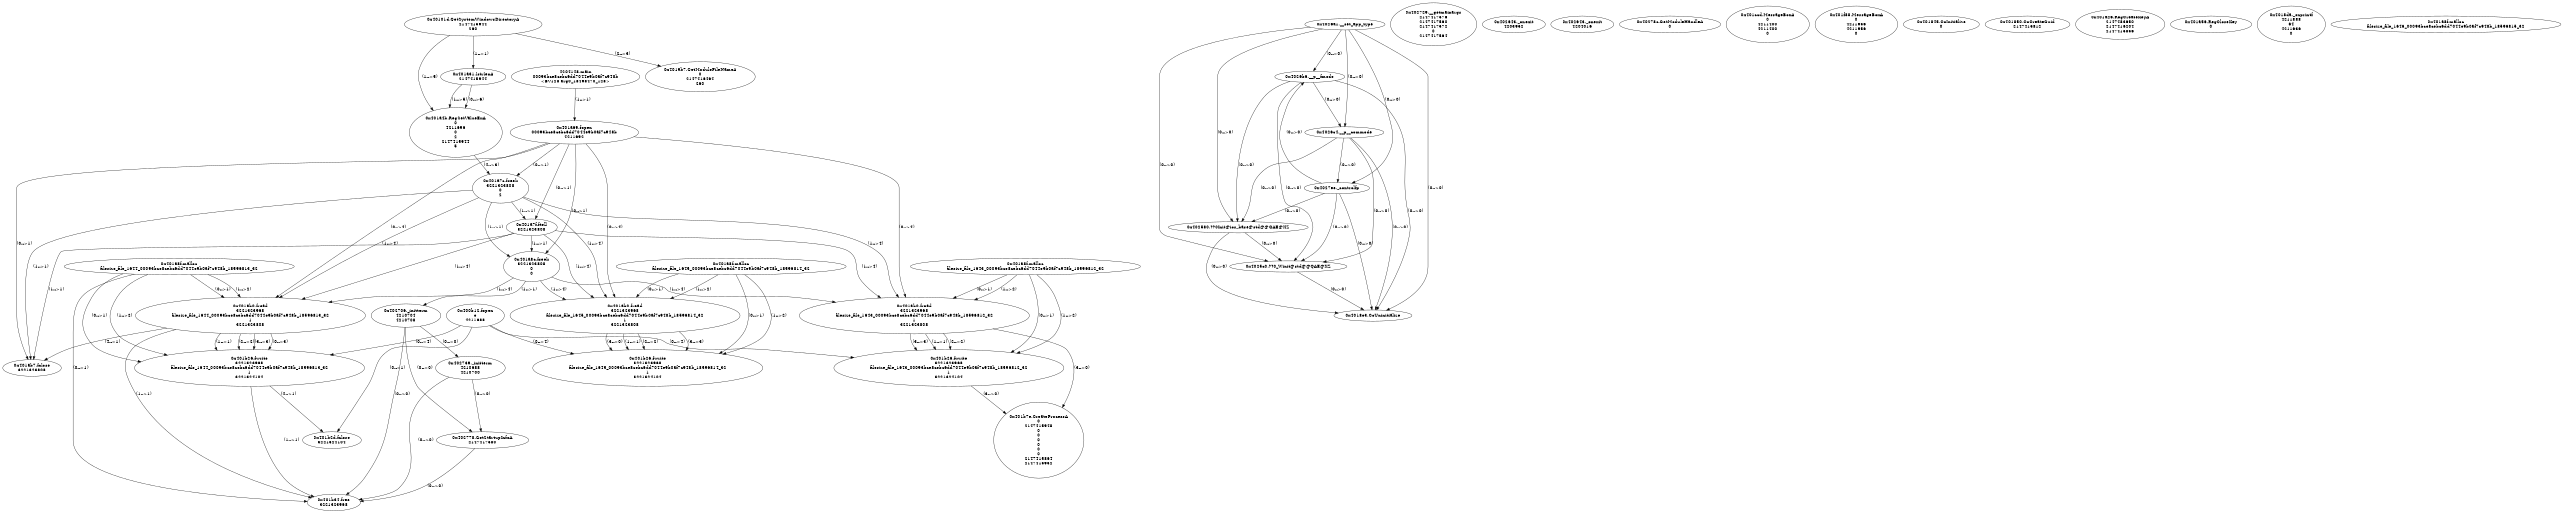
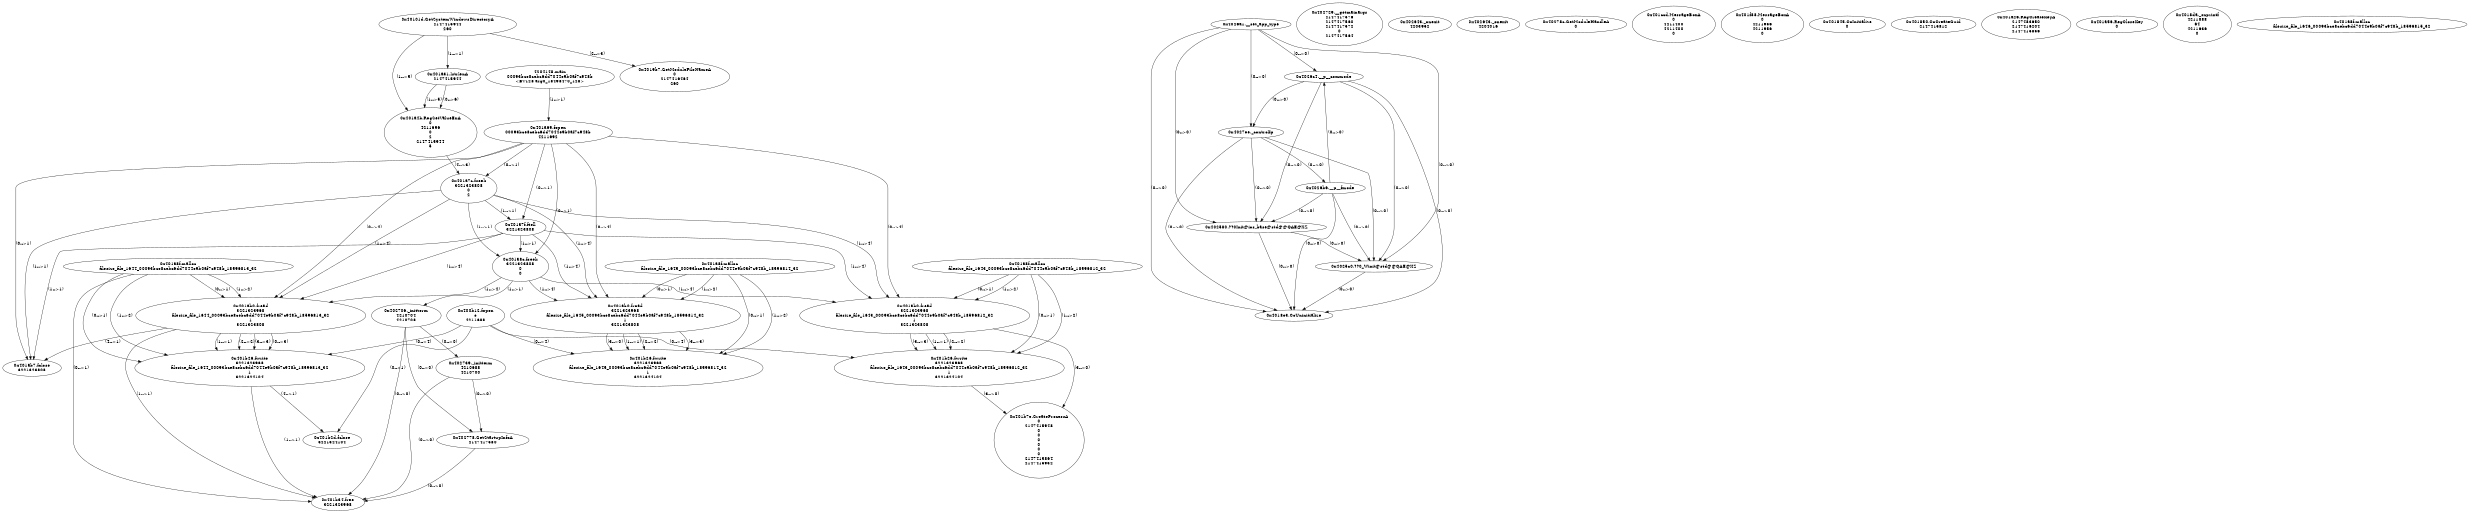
(1328, 49) -> none
